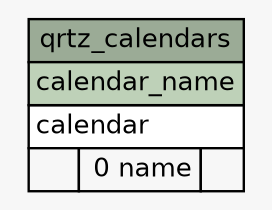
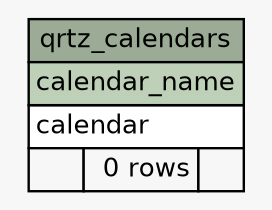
(143, 169) -> (147, 169)
